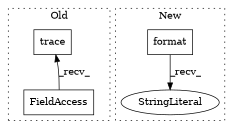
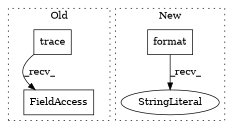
(59, 76) -> (23, 69)
